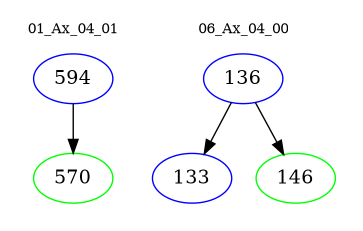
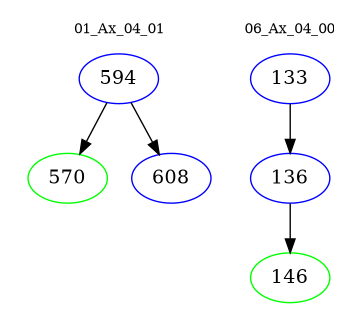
(221, 122) -> (290, 122)
none -> (171, 178)
